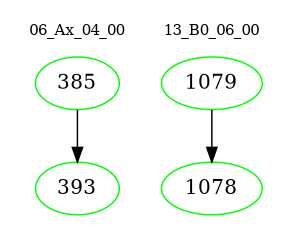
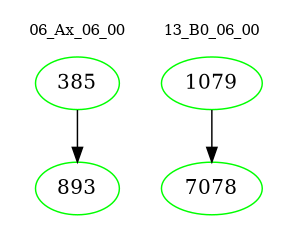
(77, 31) -> (77, 31)
(77, 188) -> (77, 188)
(212, 188) -> (212, 188)
